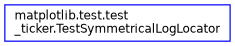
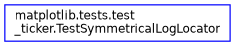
(117, 23) -> (117, 23)
